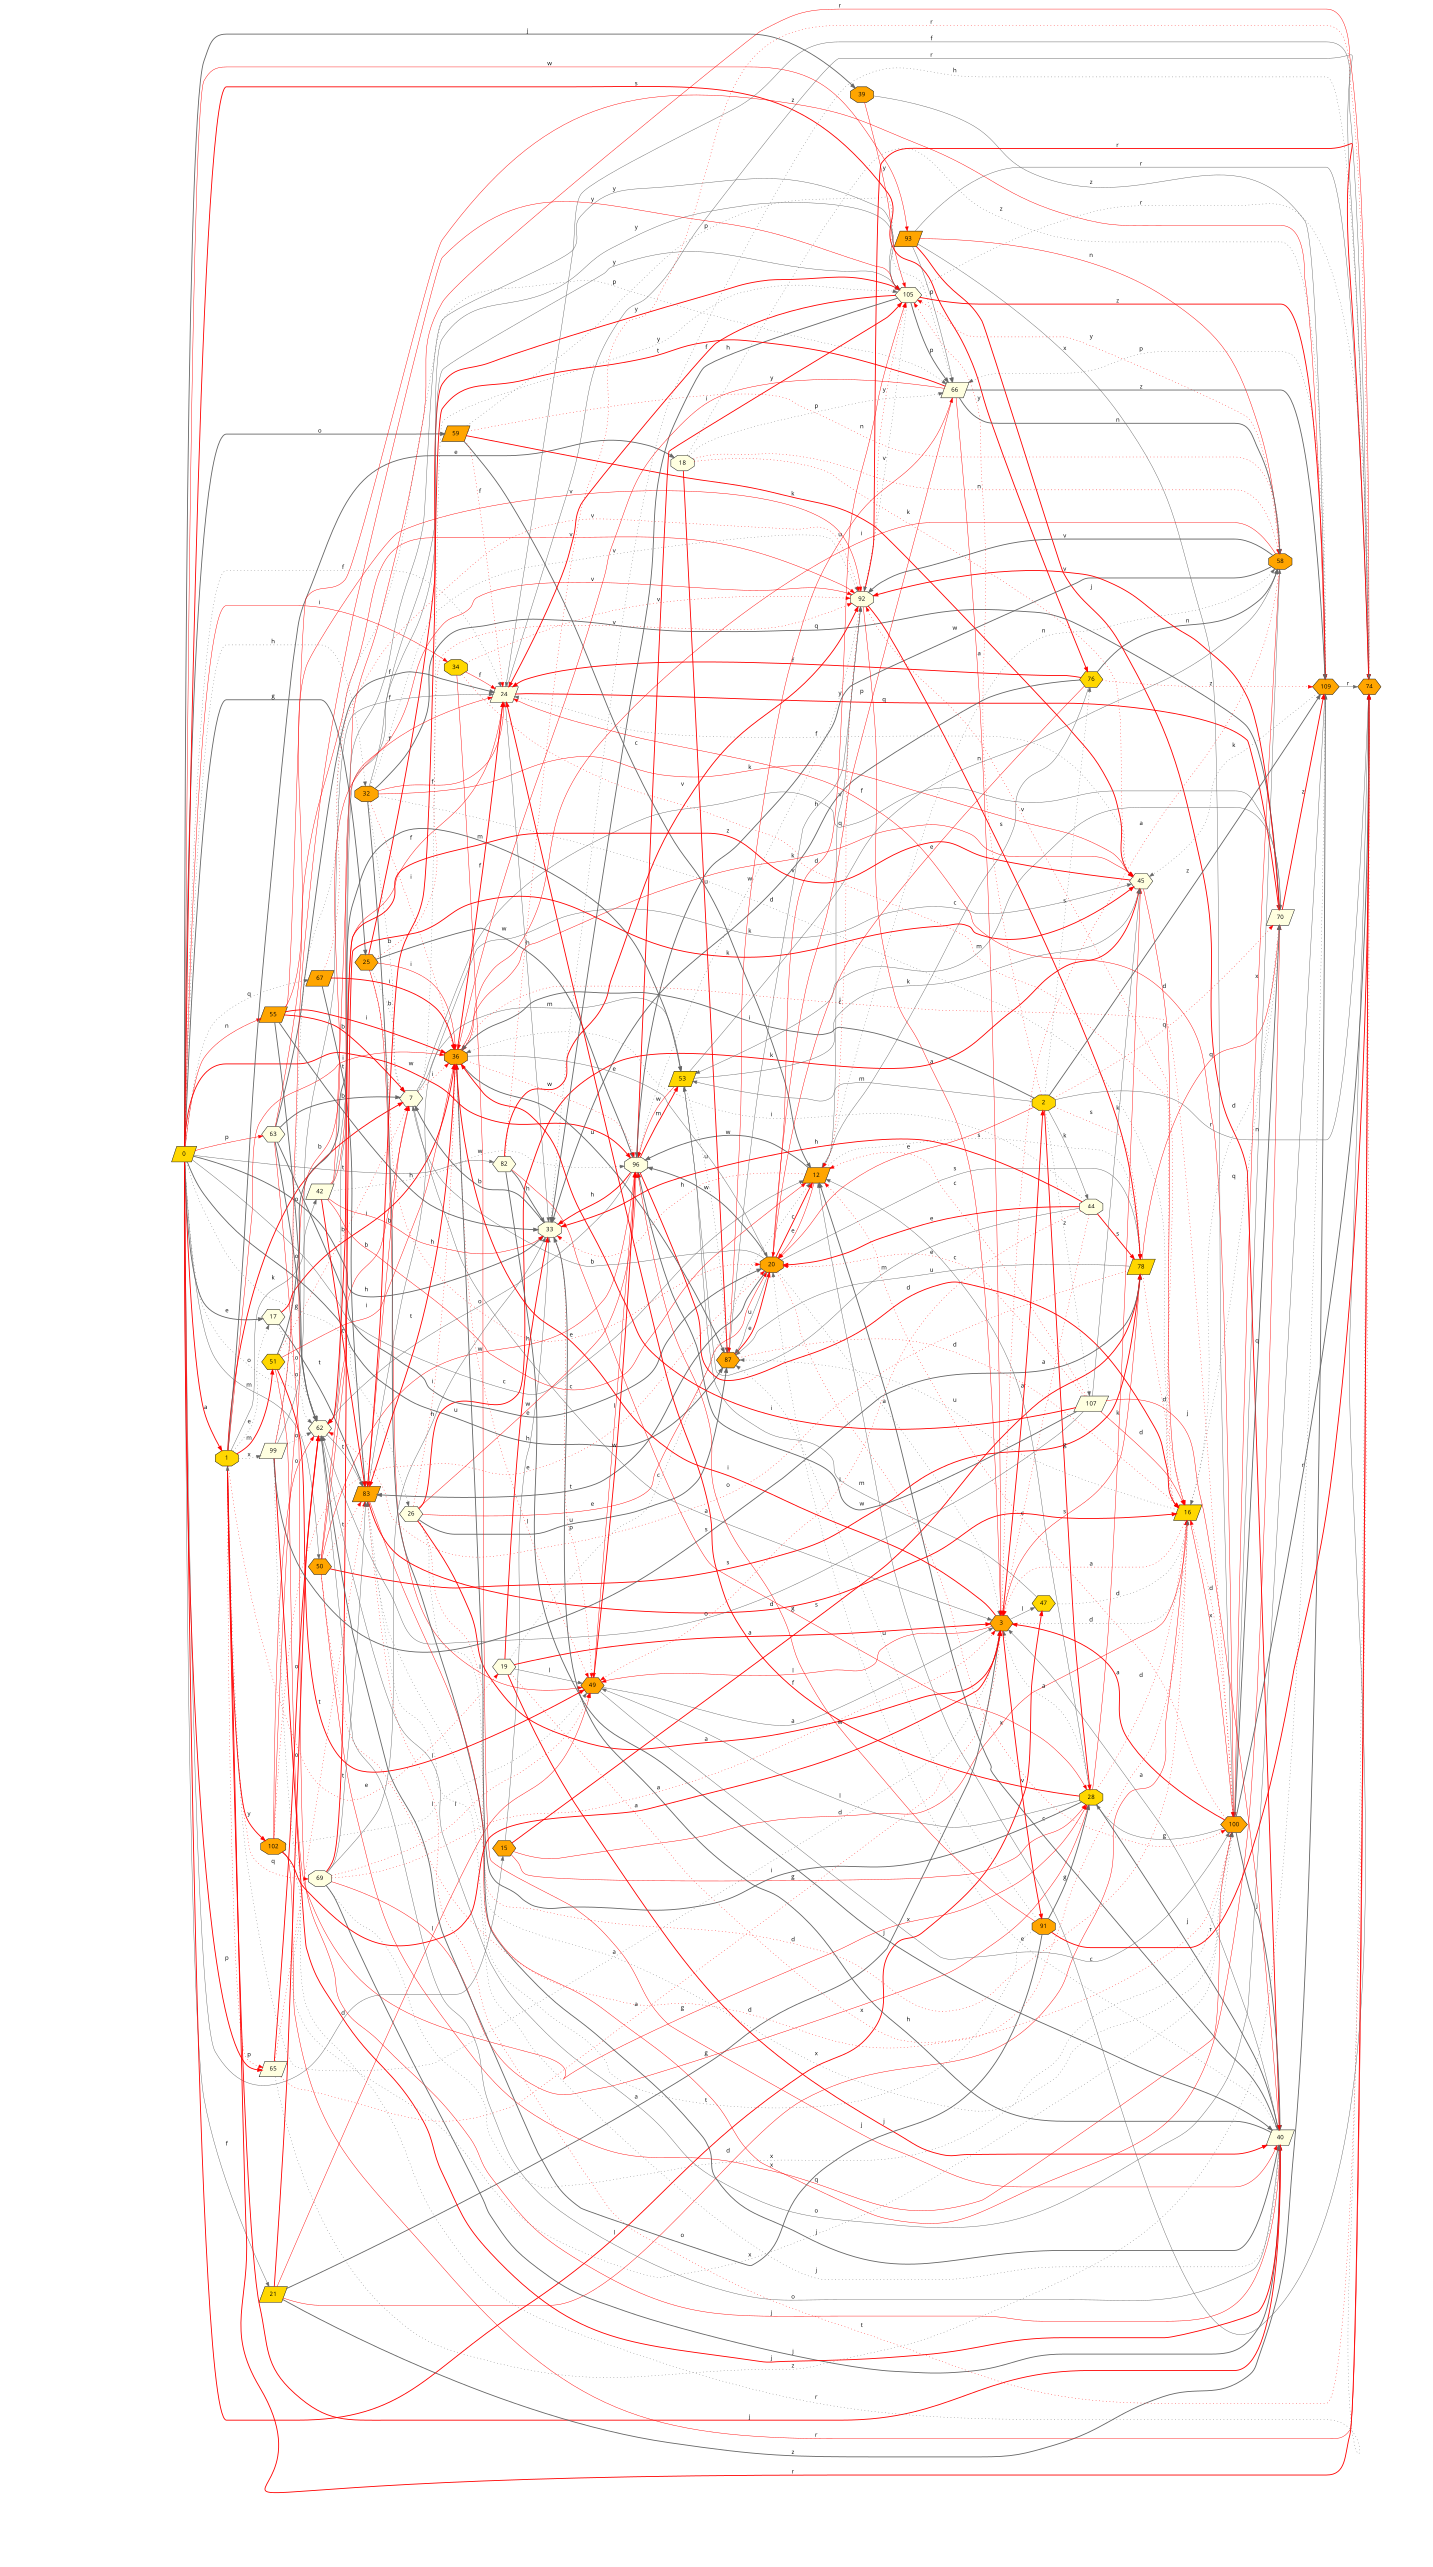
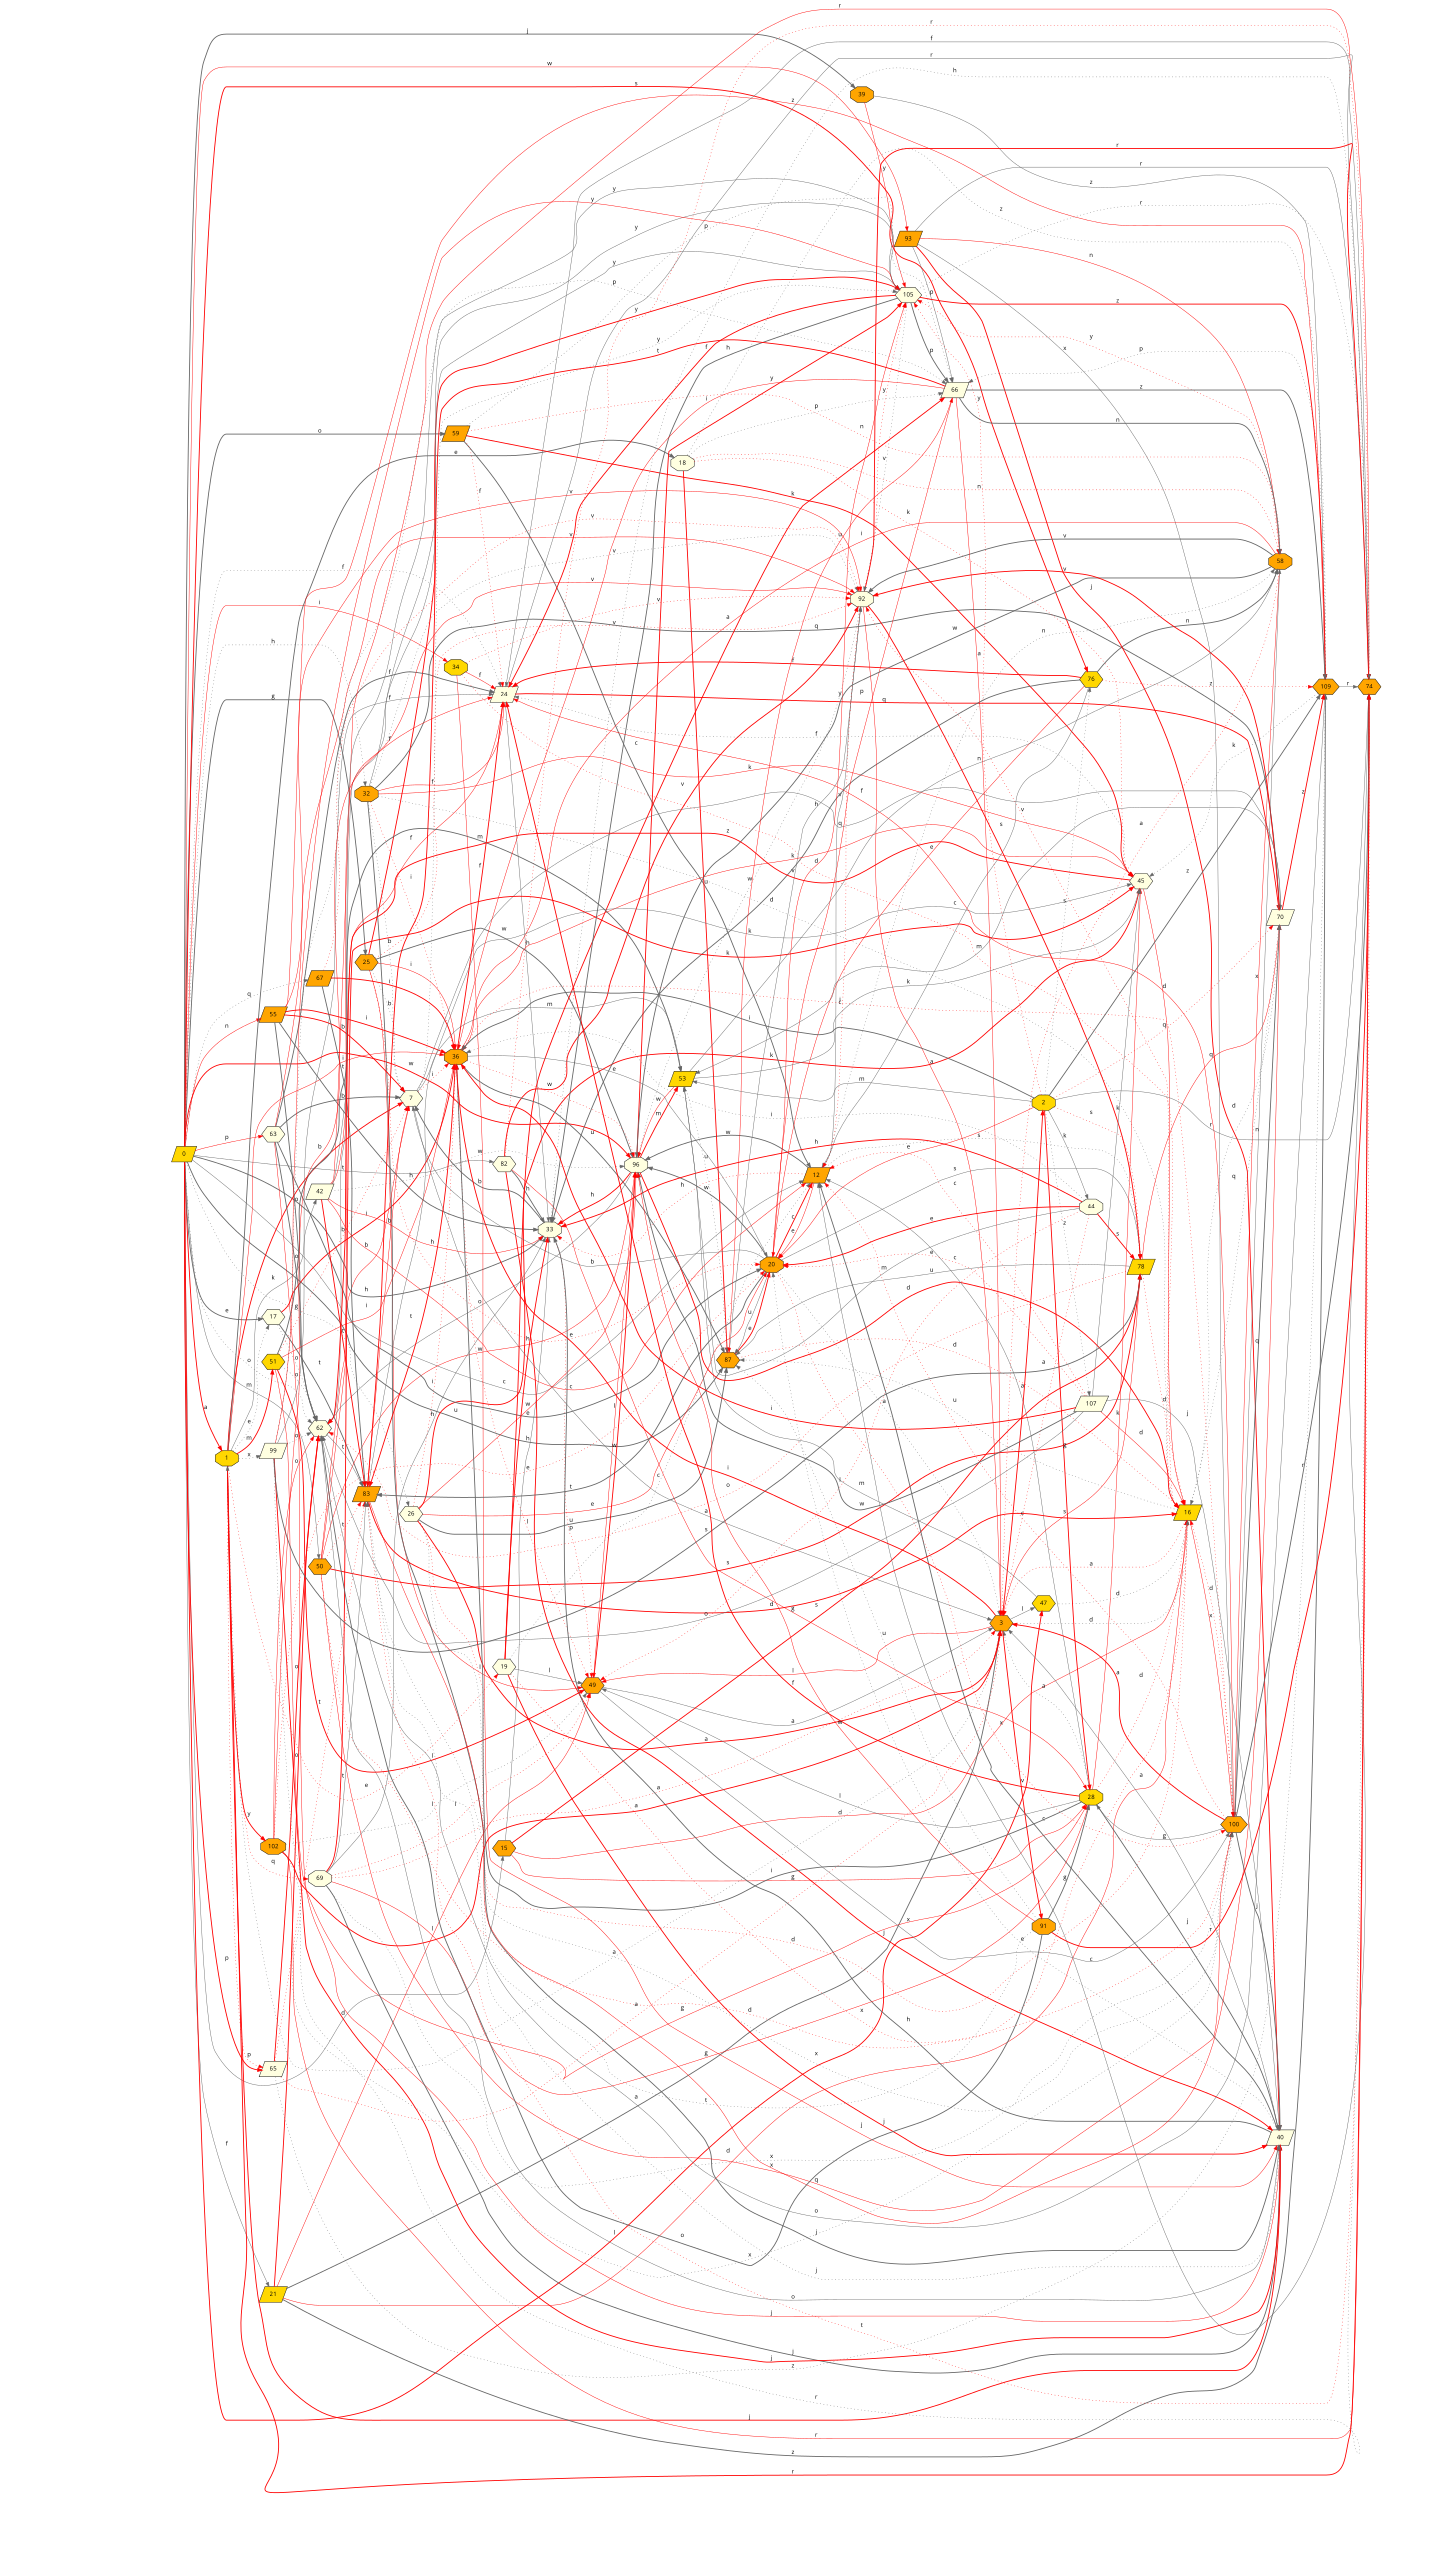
(737, 1637) -> (552, 1039)
(1242, 1770) -> (1242, 1770)
(690, 1785) -> (690, 1785)
